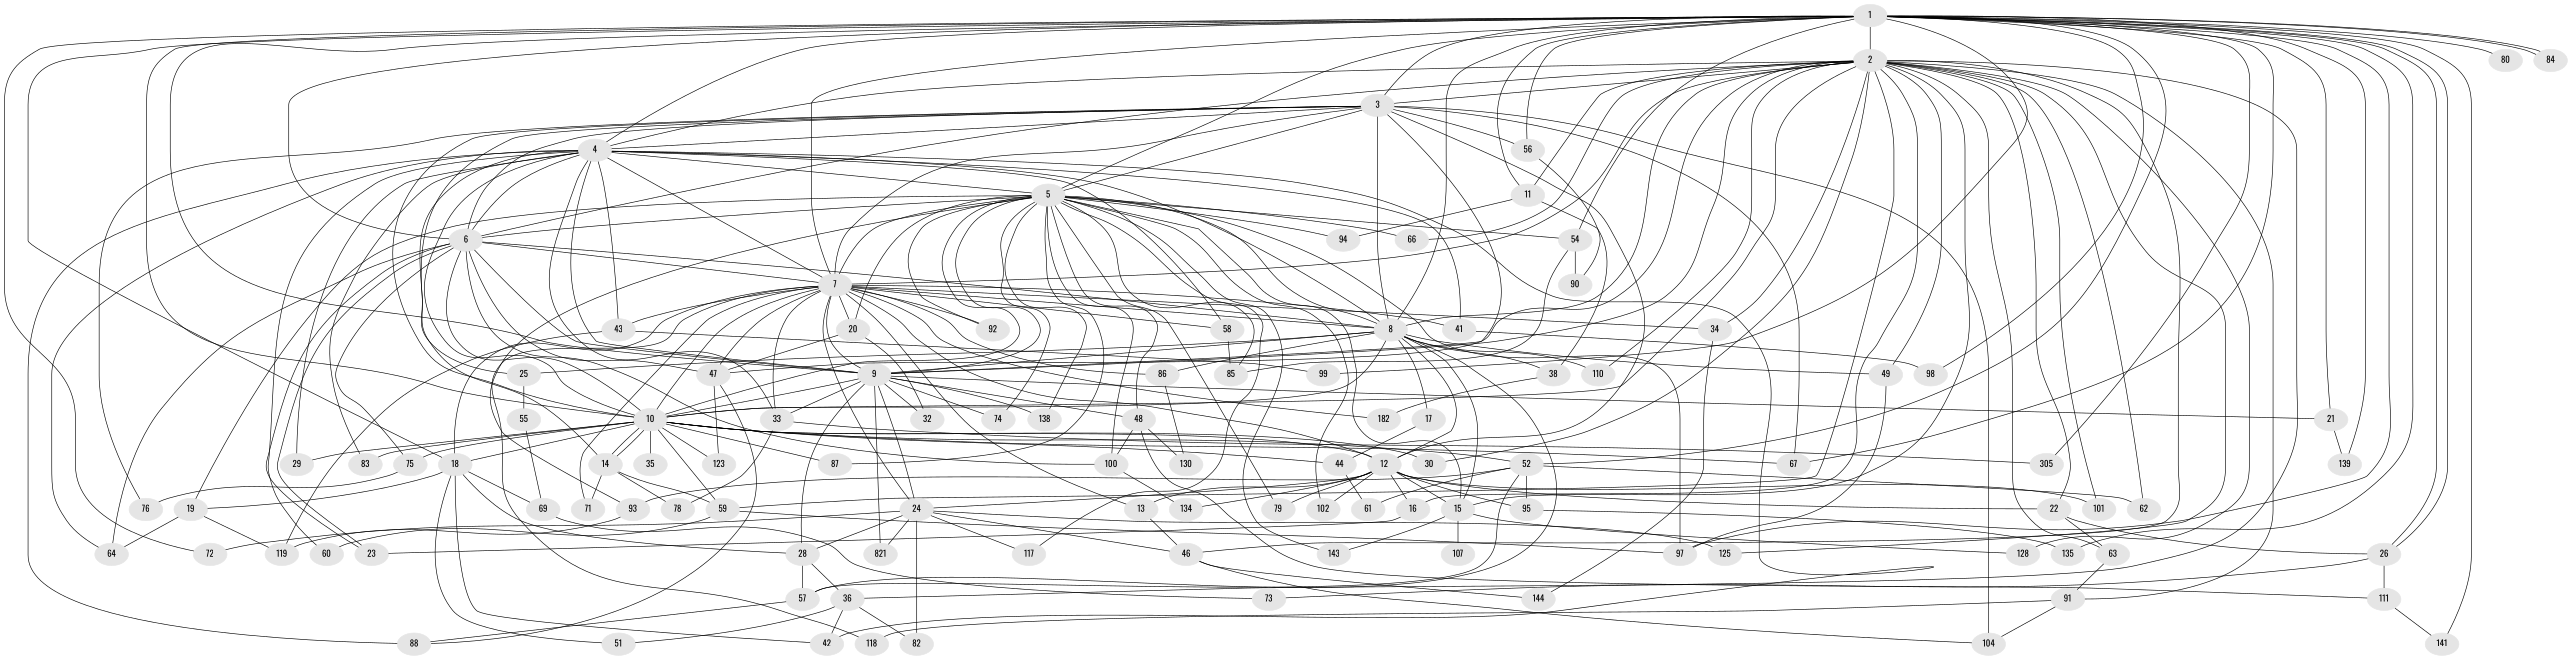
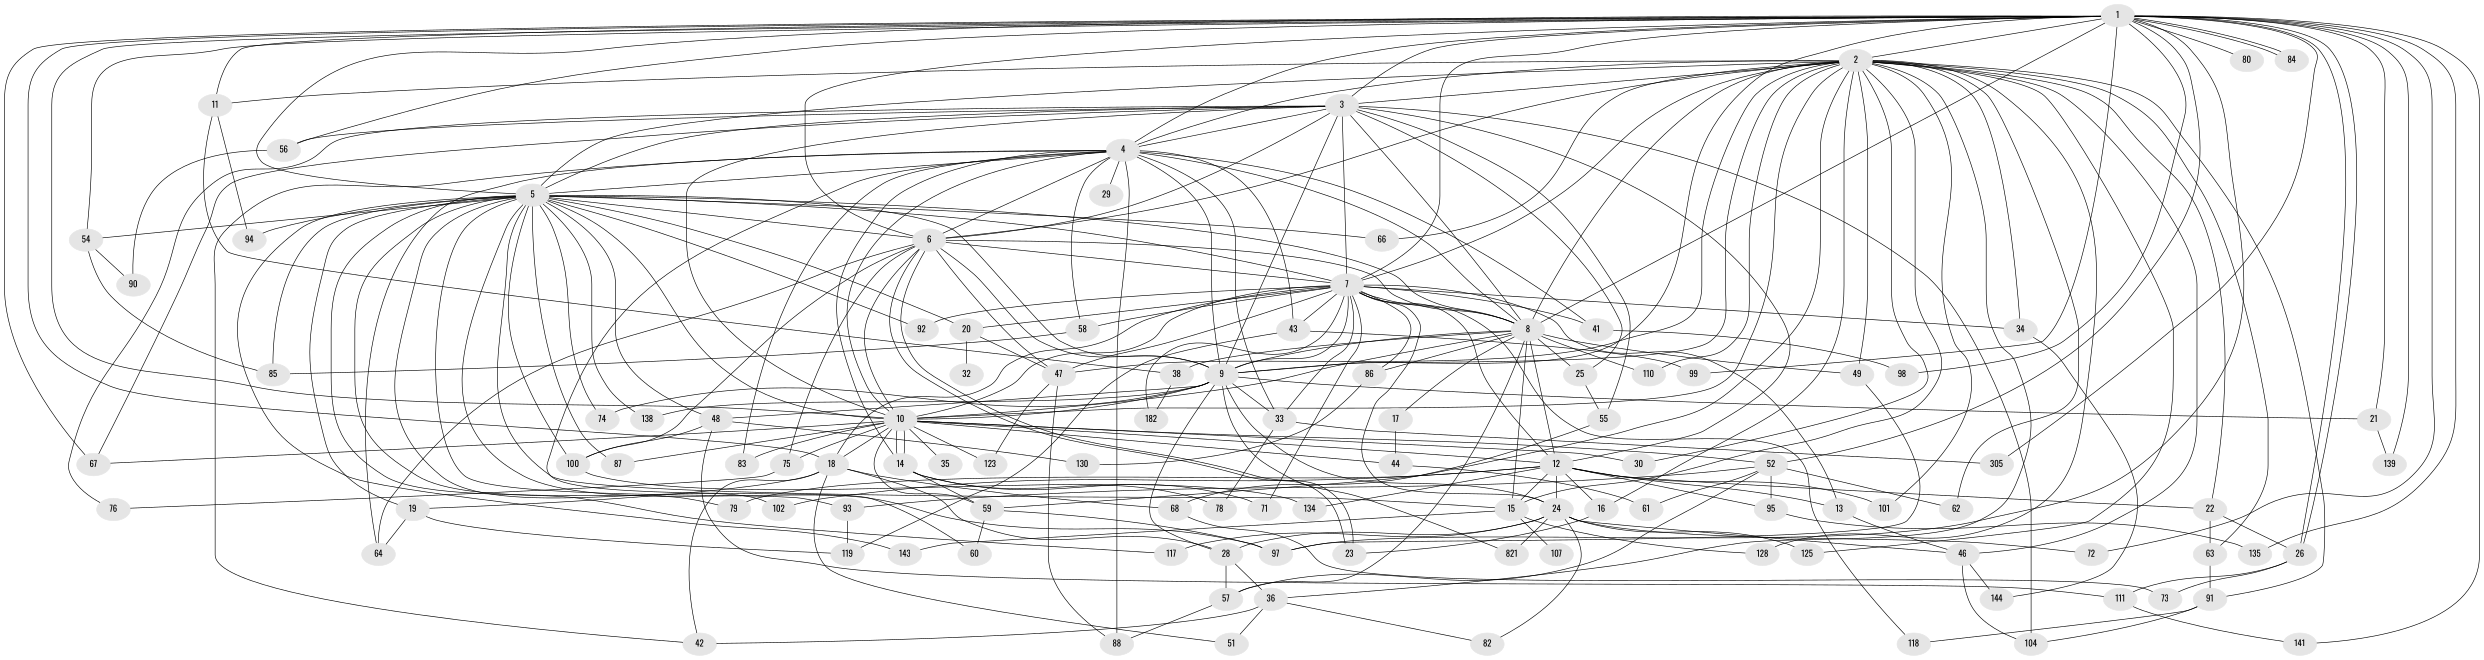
none -> (1181, 87)
none -> (1558, 209)
(720, 221) -> none
(901, 397) -> none
(392, 448) -> none
(543, 509) -> (1175, 509)
